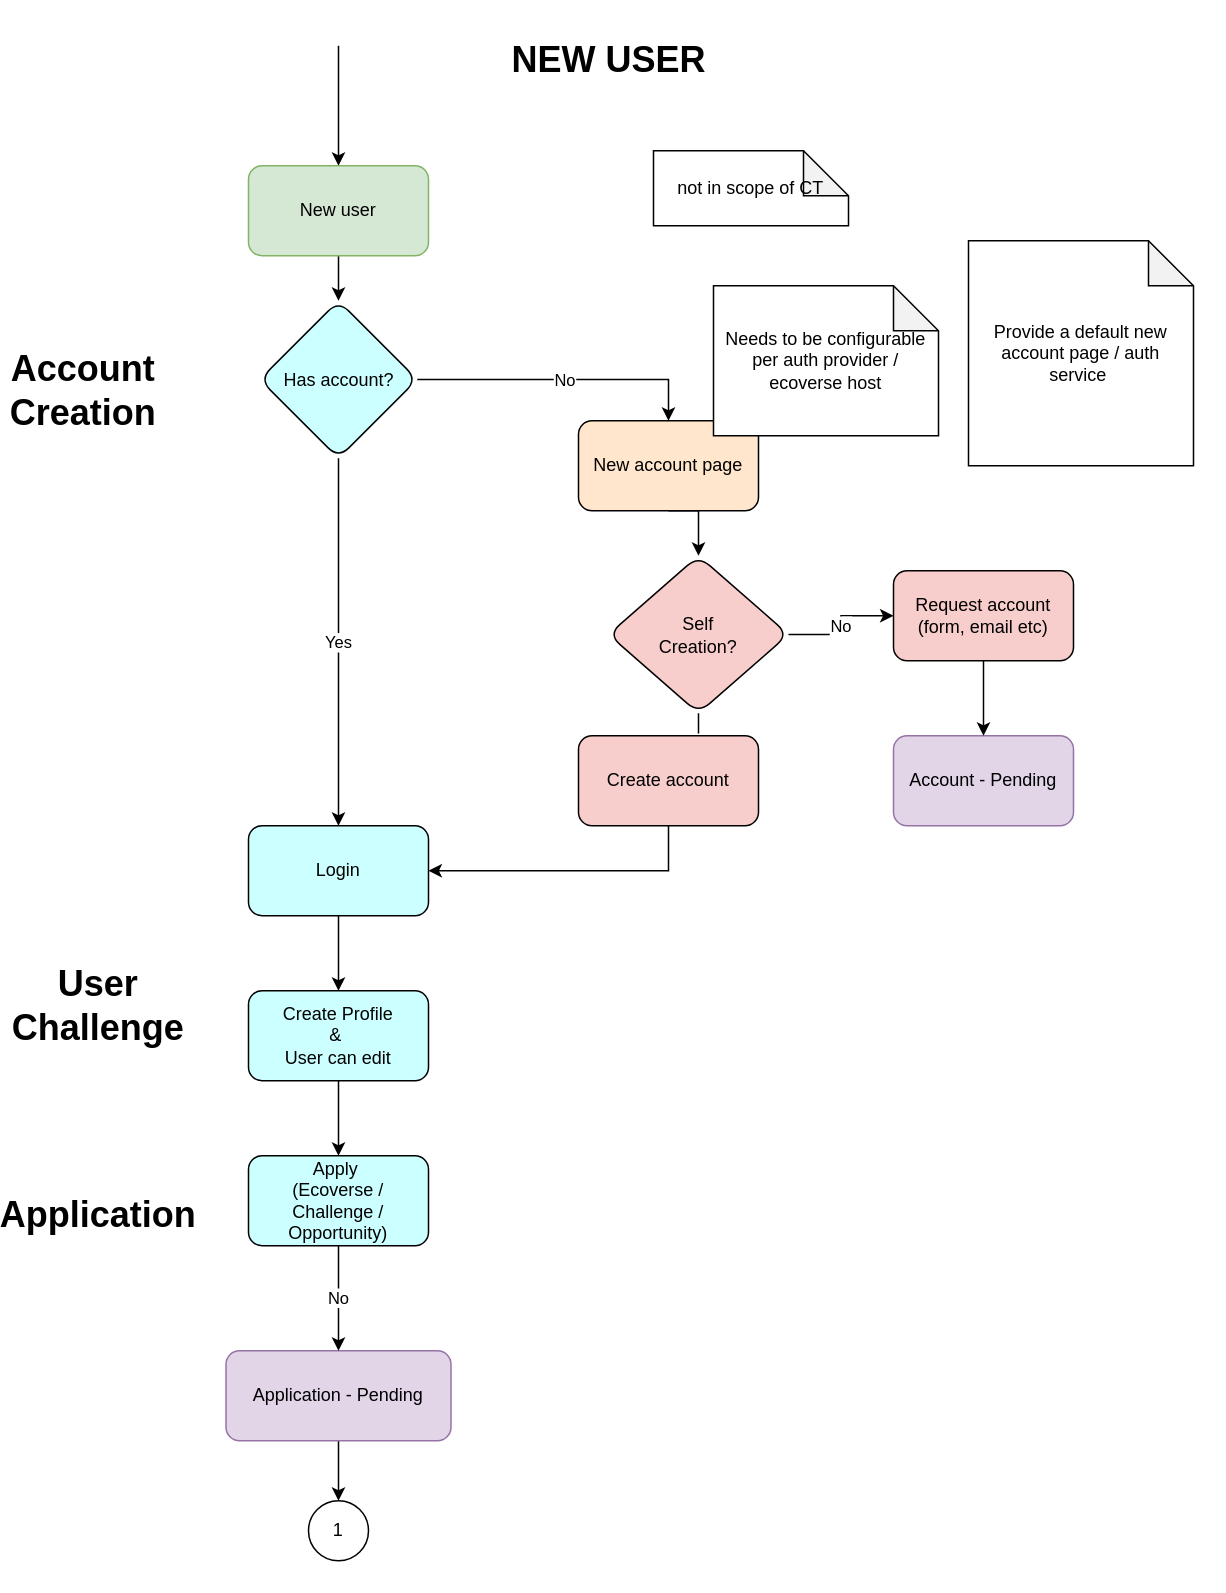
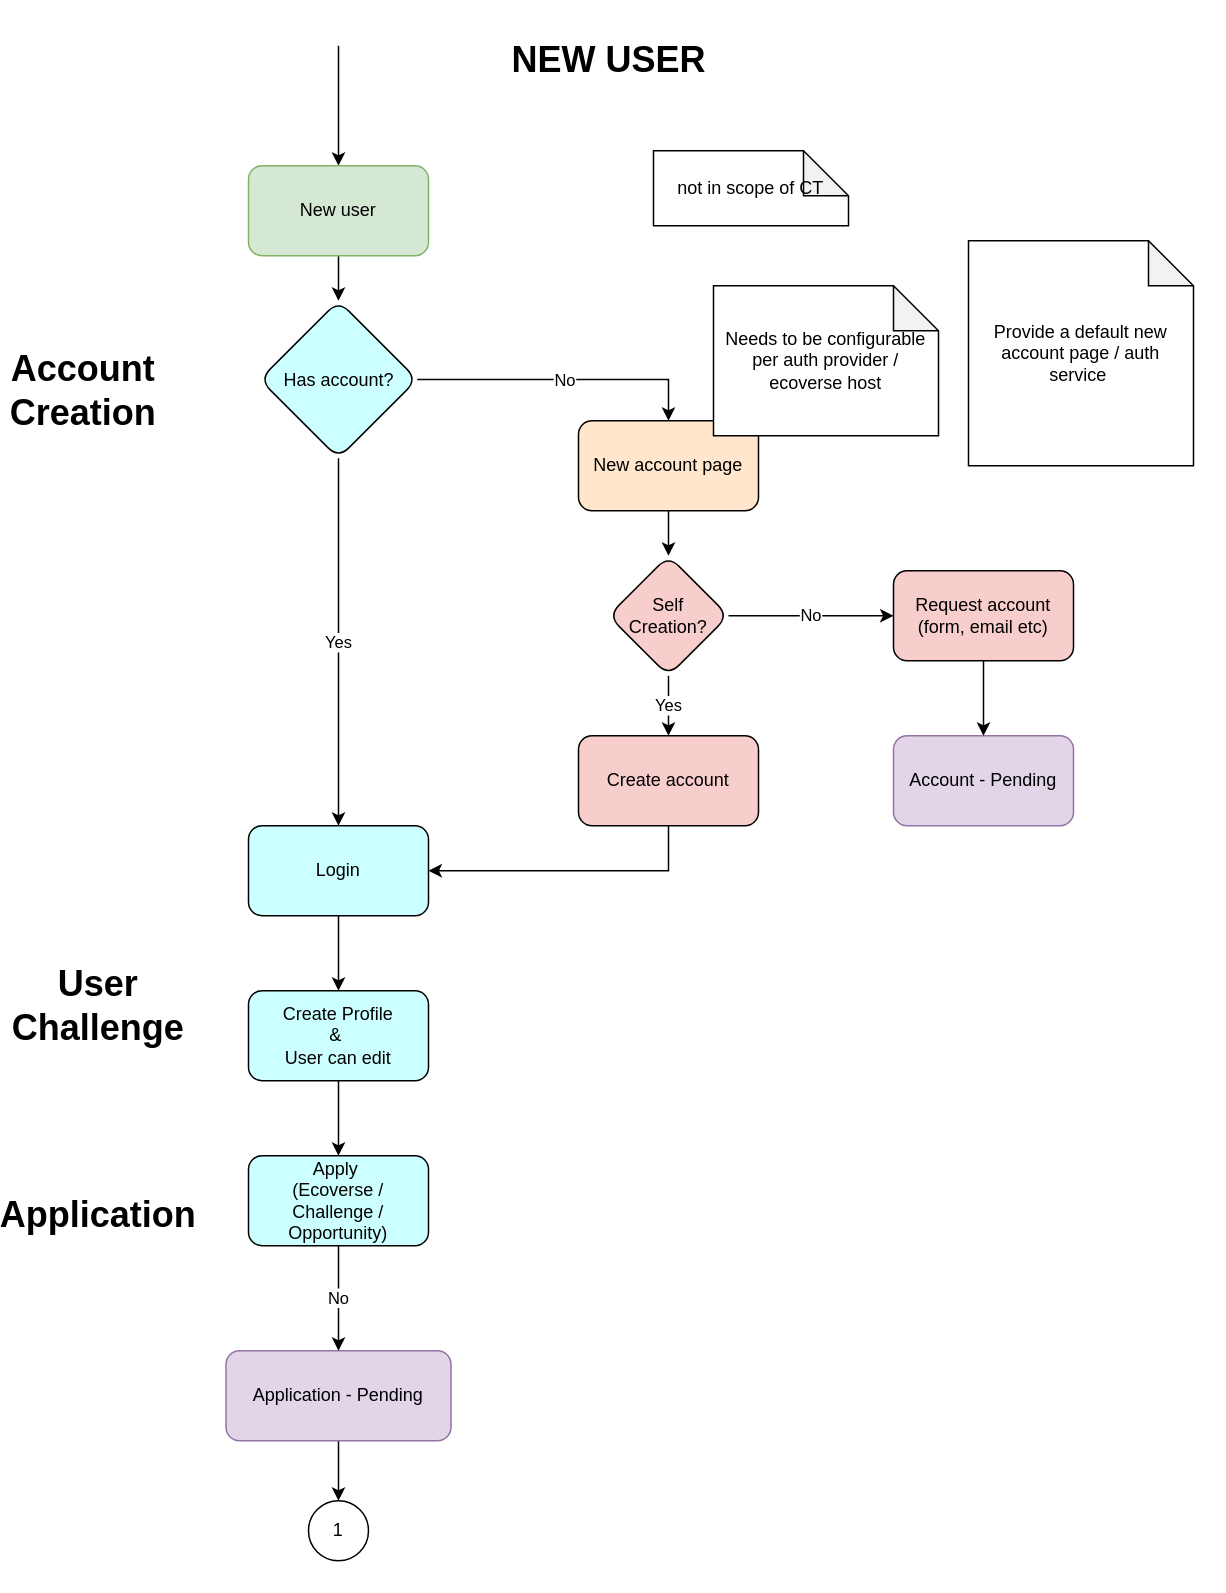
(698, 635) -> (668, 616)
